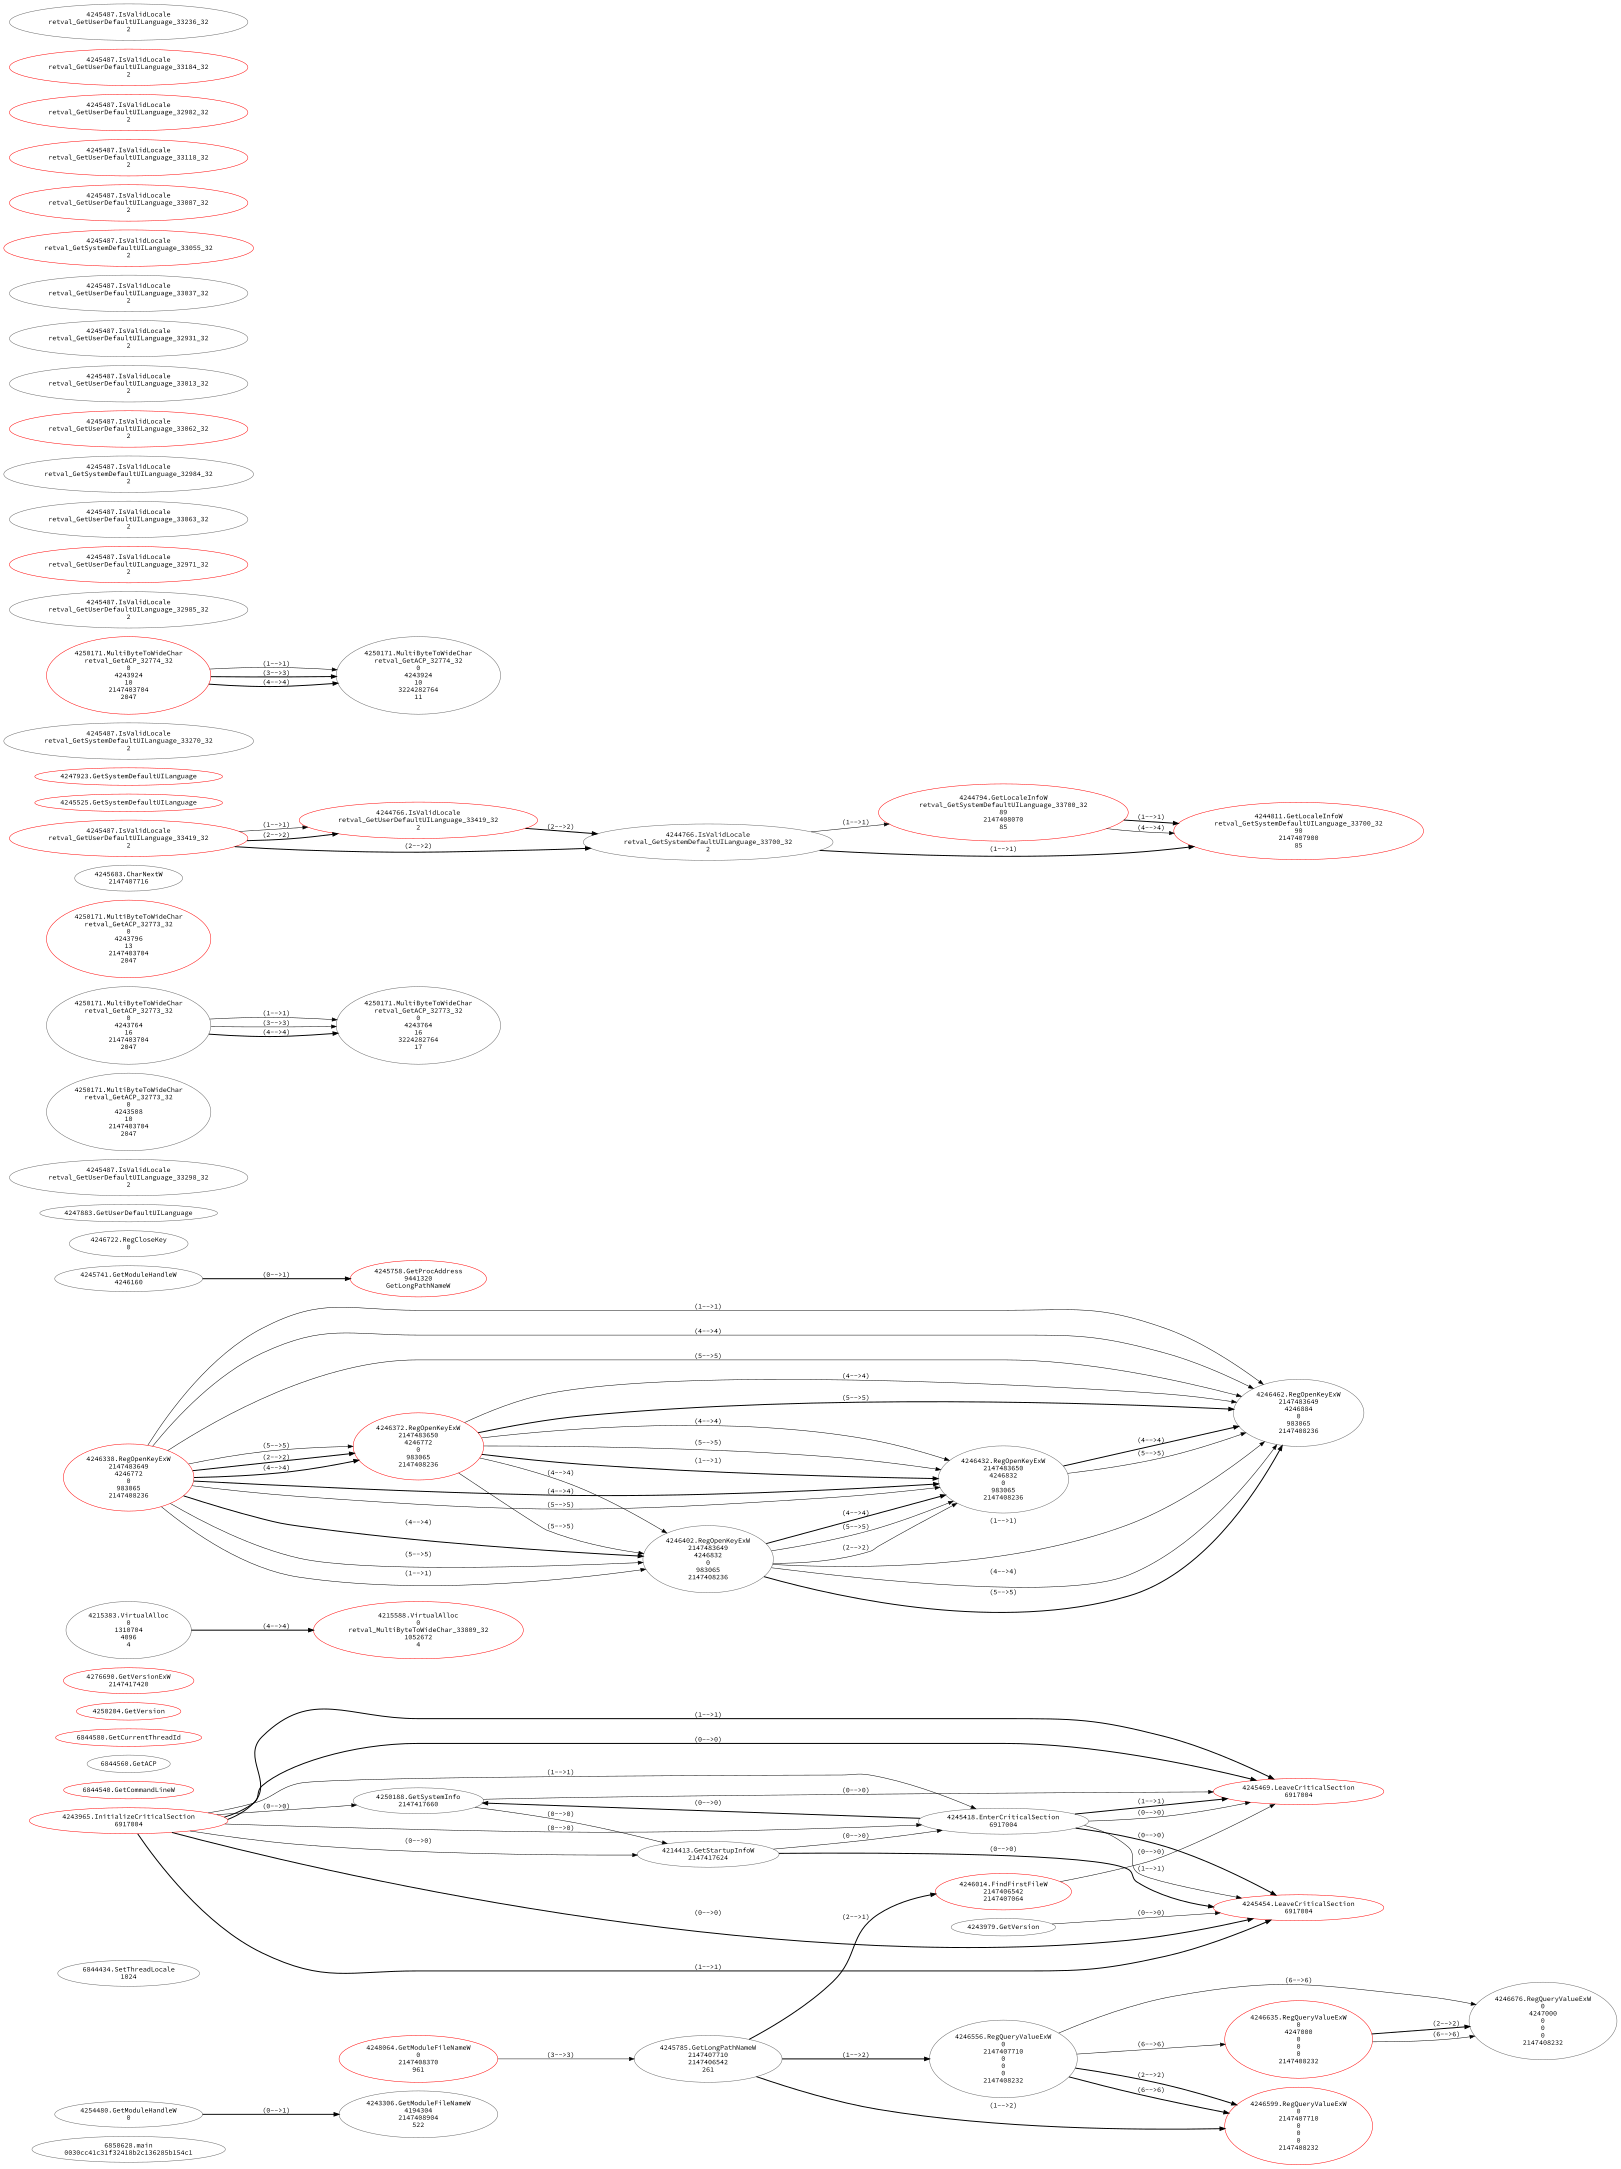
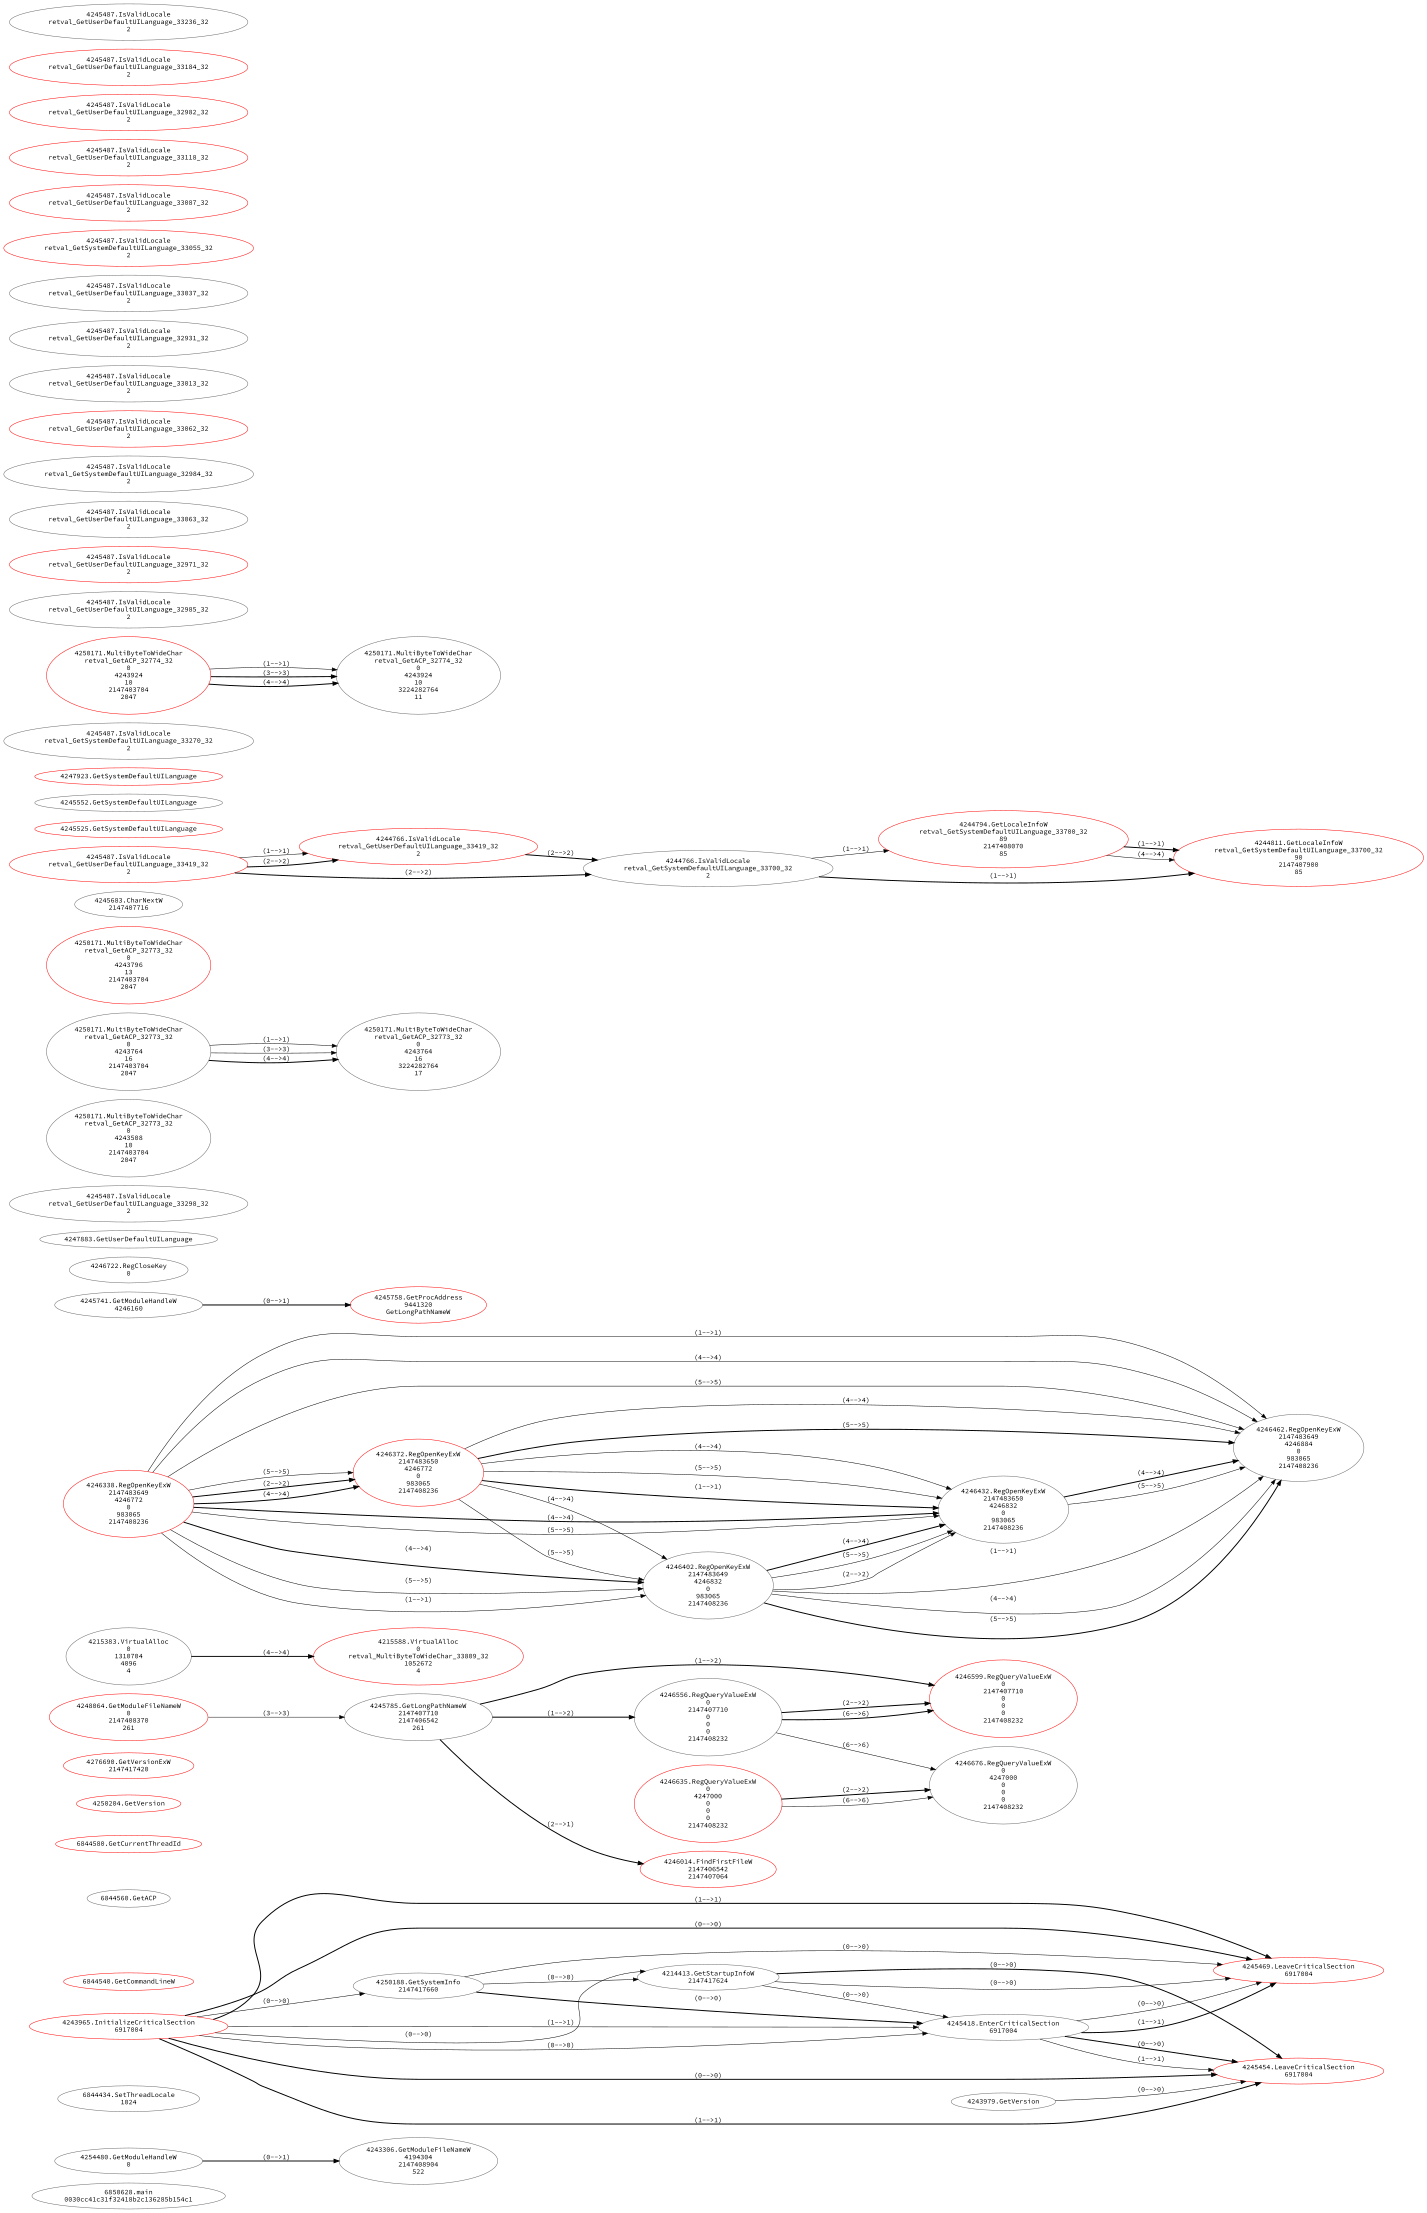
none -> (129, 803)
(704, 1811) -> (697, 2010)
(1169, 1854) -> (1000, 1989)
(1149, 2049) -> none
(418, 2059) -> (129, 1717)
